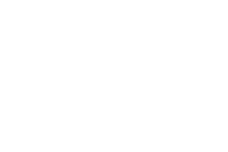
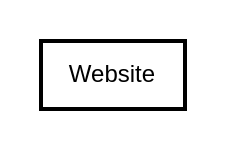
none -> (113, 75)
